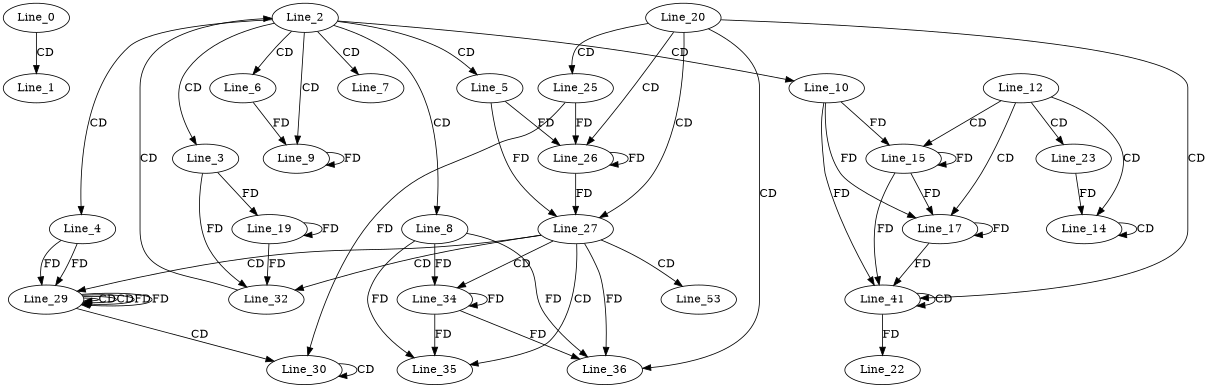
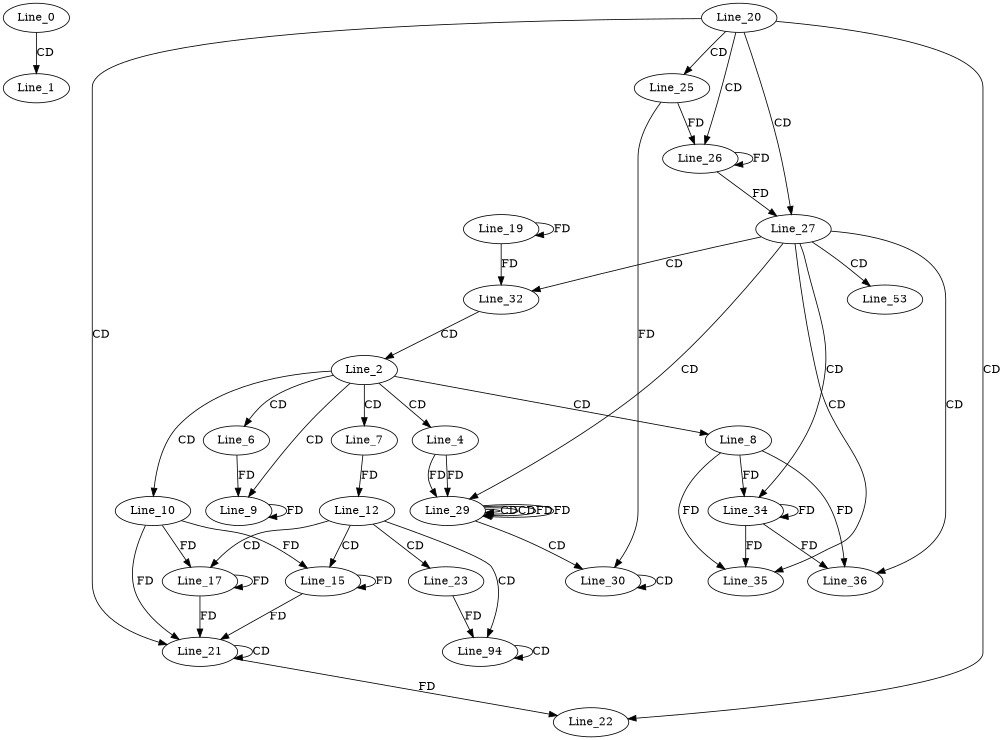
(490, 88) -> none
(206, 159) -> none
(920, 190) -> none
(759, 223) -> (983, 436)
(1084, 229) -> (480, 652)
(615, 300) -> (955, 405)
(883, 300) -> (200, 652)
none -> (361, 472)
